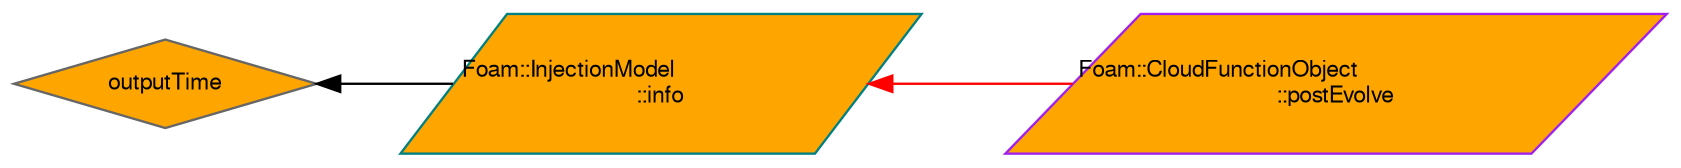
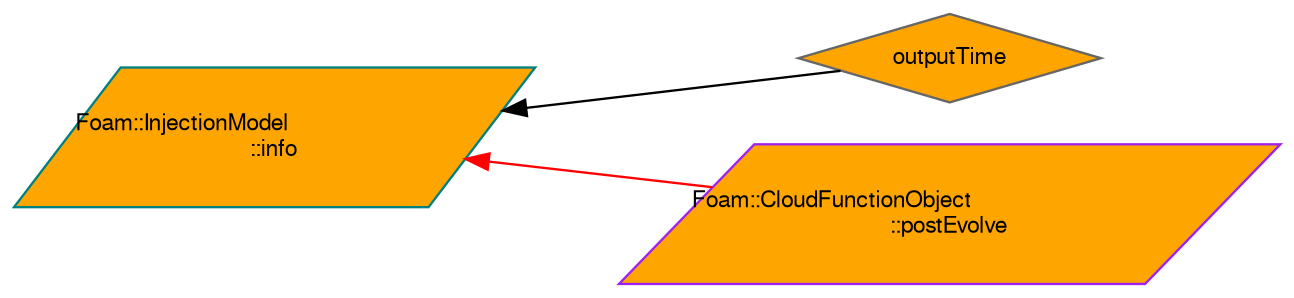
(397, 84) -> (684, 89)
